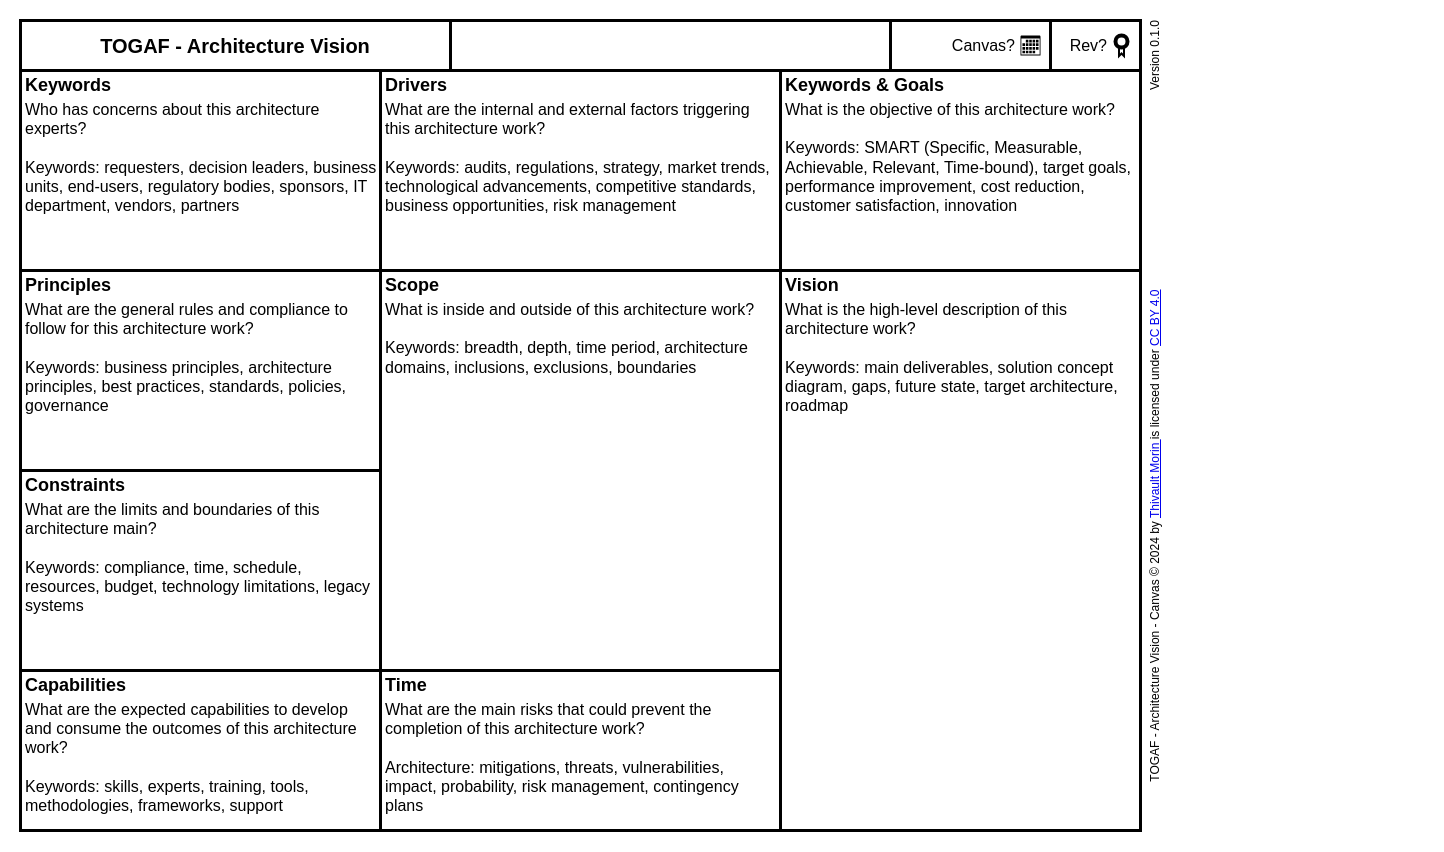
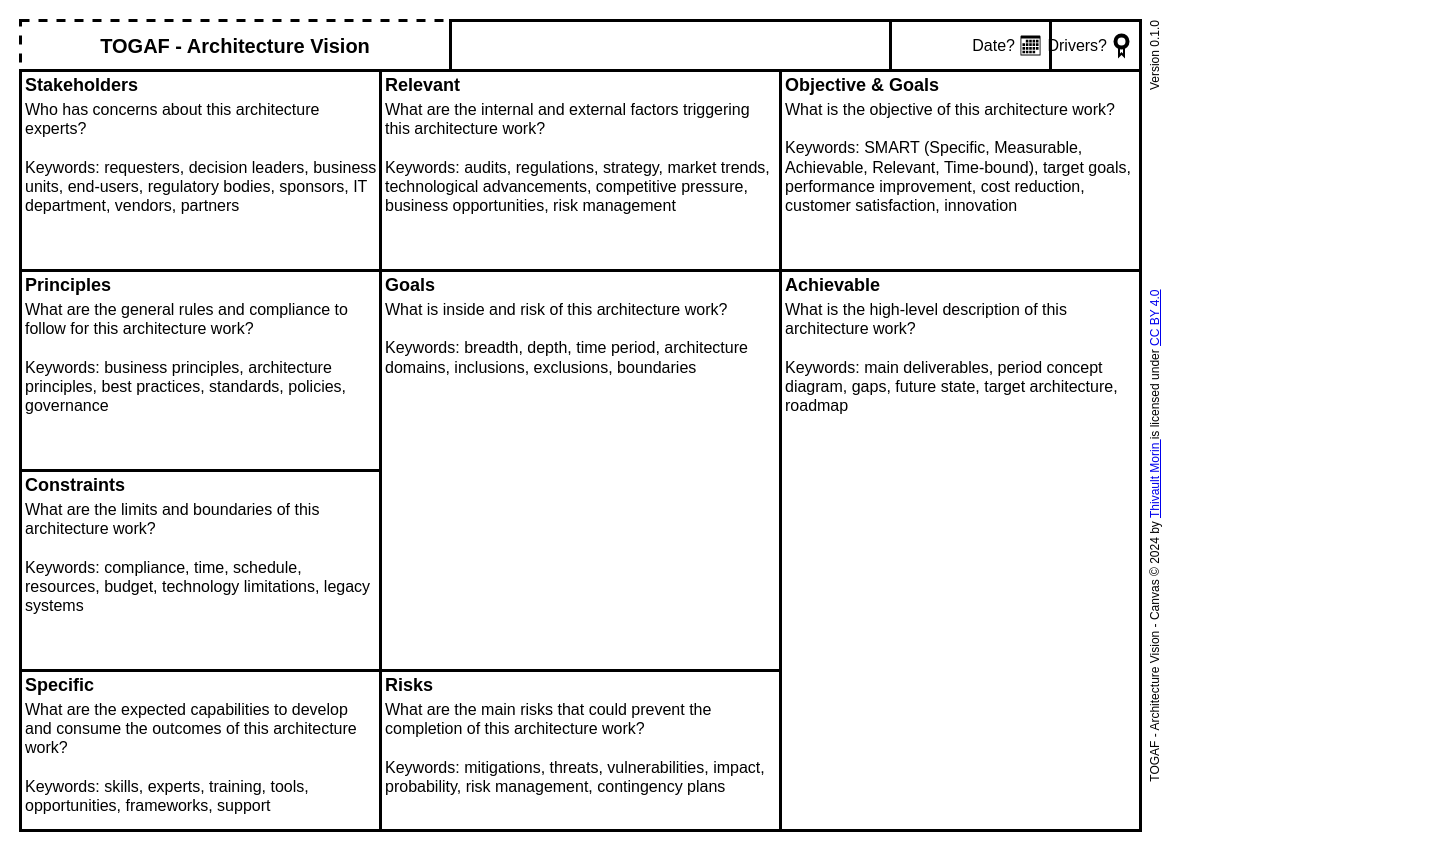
(236, 46) -> (236, 46)
(984, 46) -> (993, 46)
(1090, 46) -> (1078, 46)
(66, 86) -> (84, 86)
(418, 86) -> (423, 86)
(861, 86) -> (864, 86)
(582, 149) -> (582, 149)
(411, 286) -> (408, 286)
(811, 286) -> (831, 286)
(582, 339) -> (582, 329)
(962, 349) -> (962, 349)
(202, 549) -> (202, 549)
(77, 686) -> (61, 686)
(403, 686) -> (408, 686)
(202, 749) -> (202, 749)
(582, 749) -> (582, 749)
